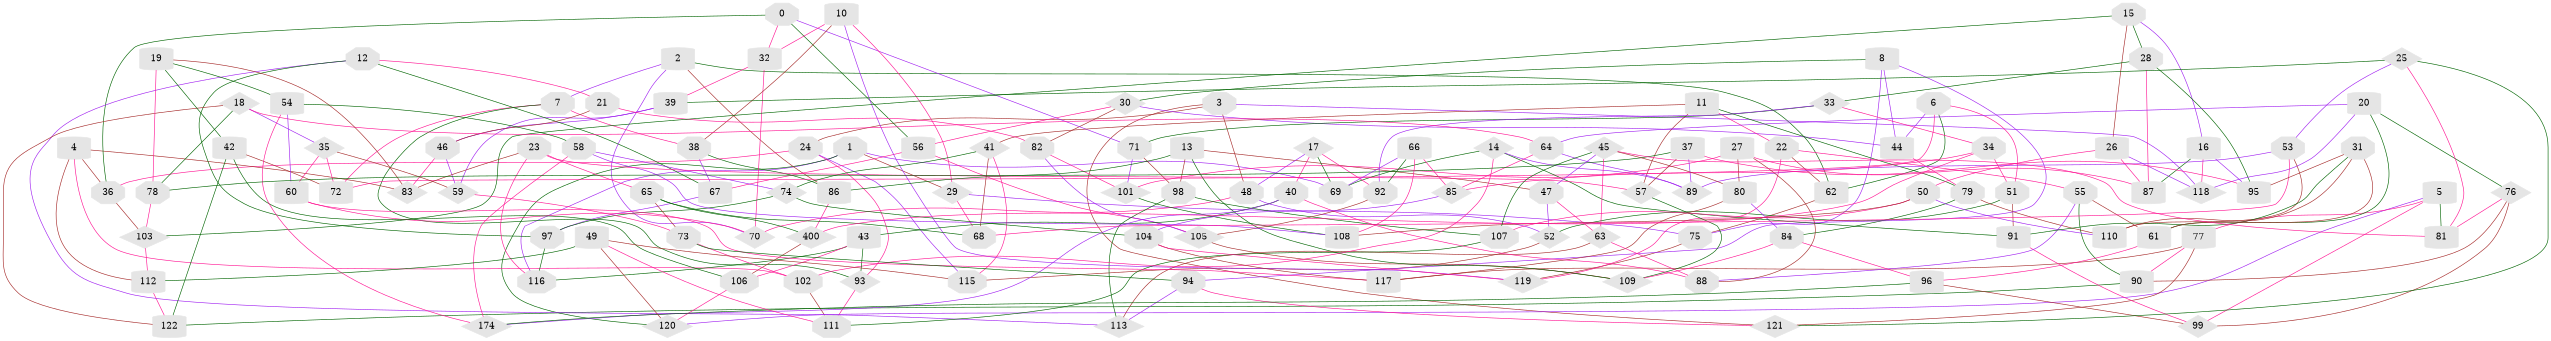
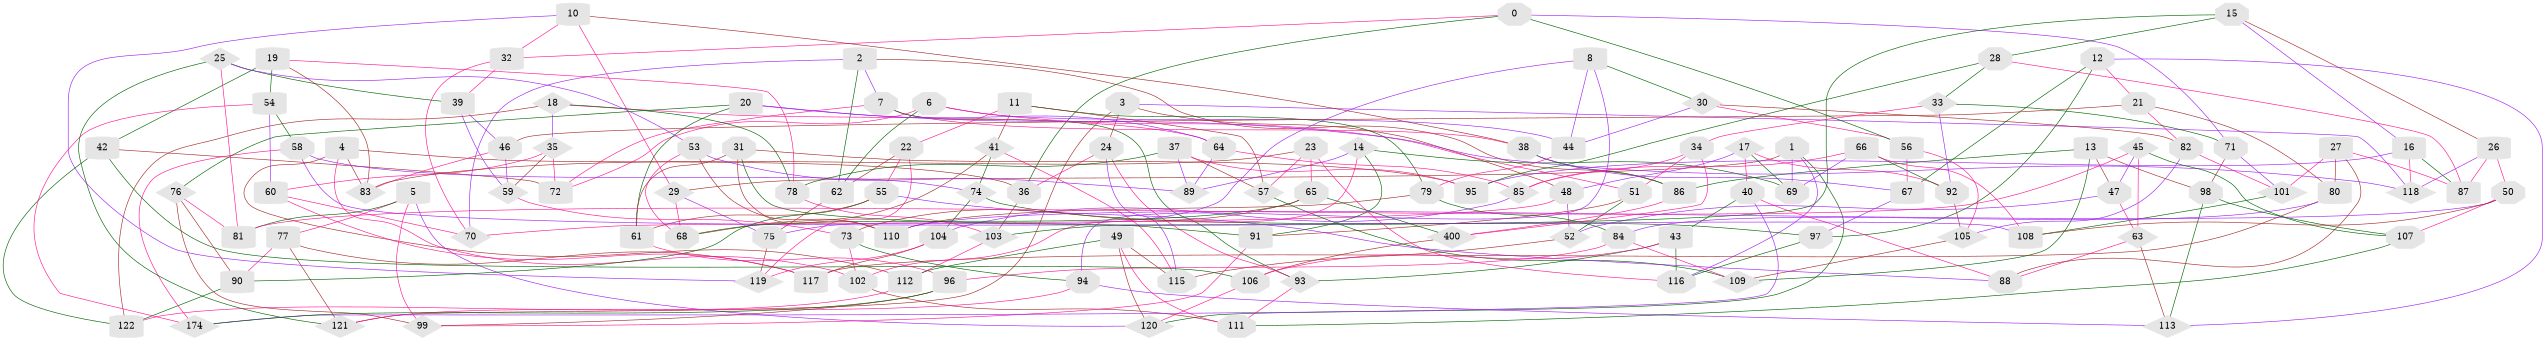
(1679, 168) -> (2252, 137)
